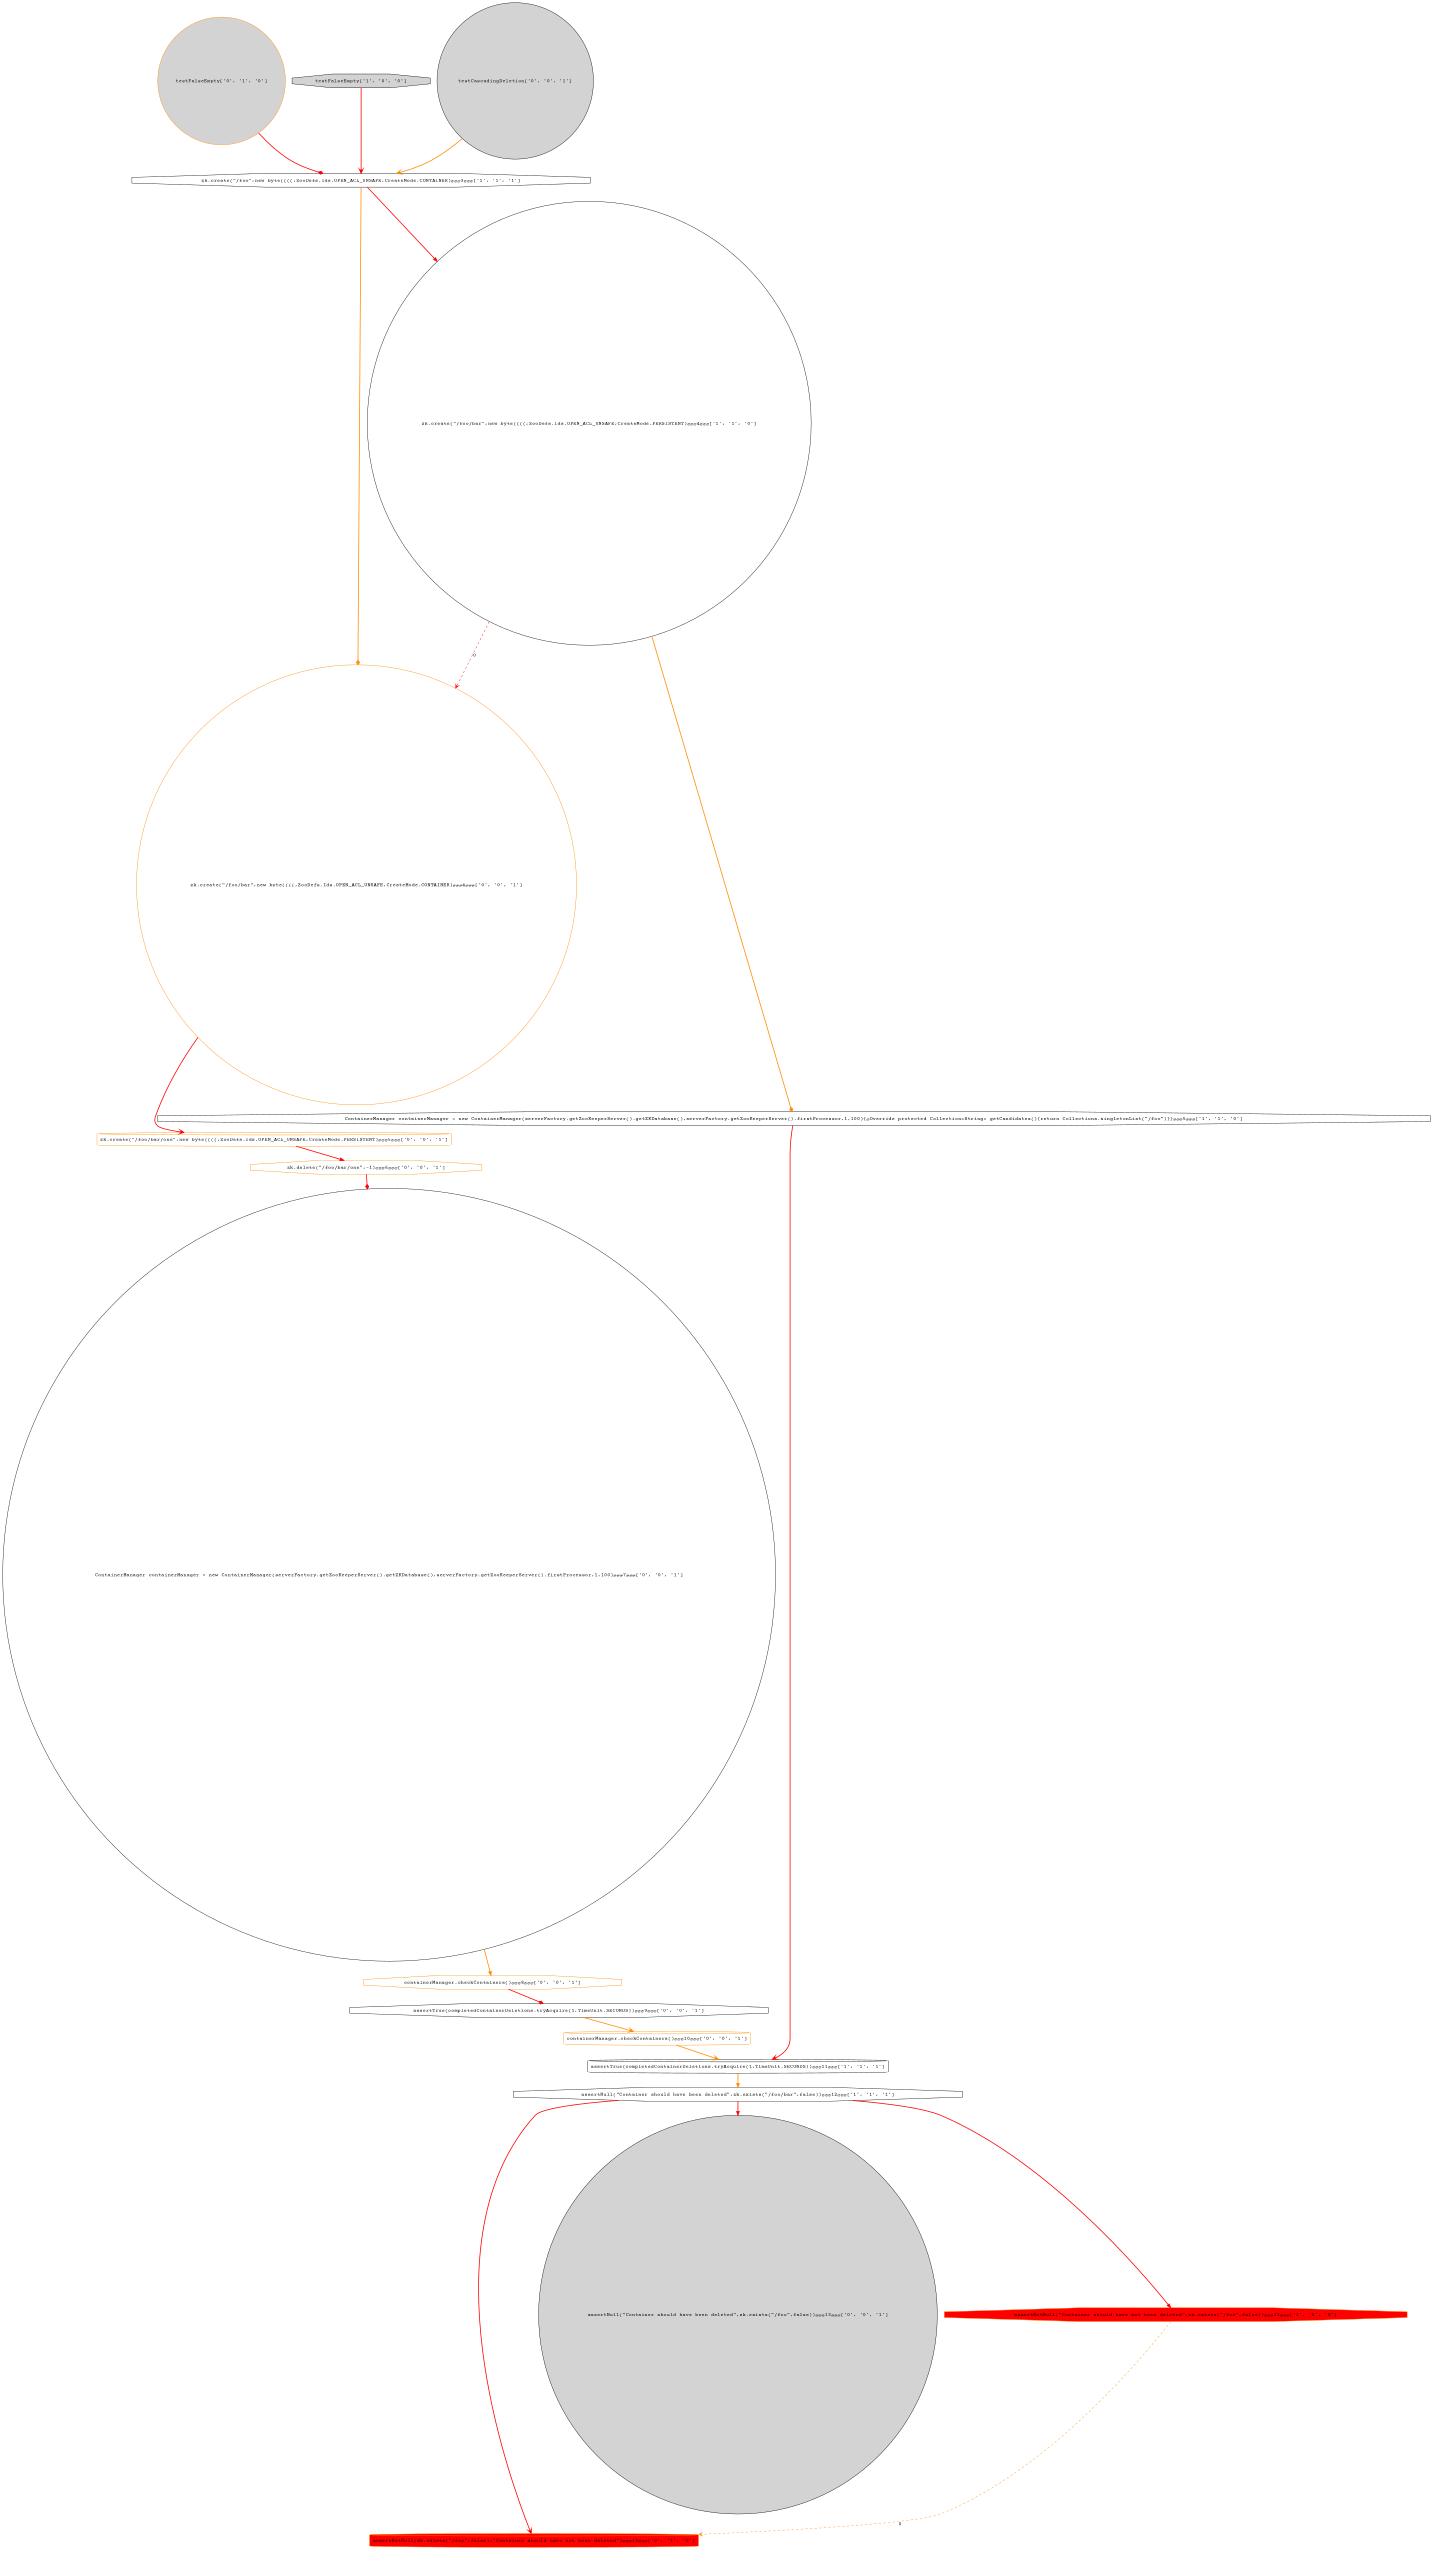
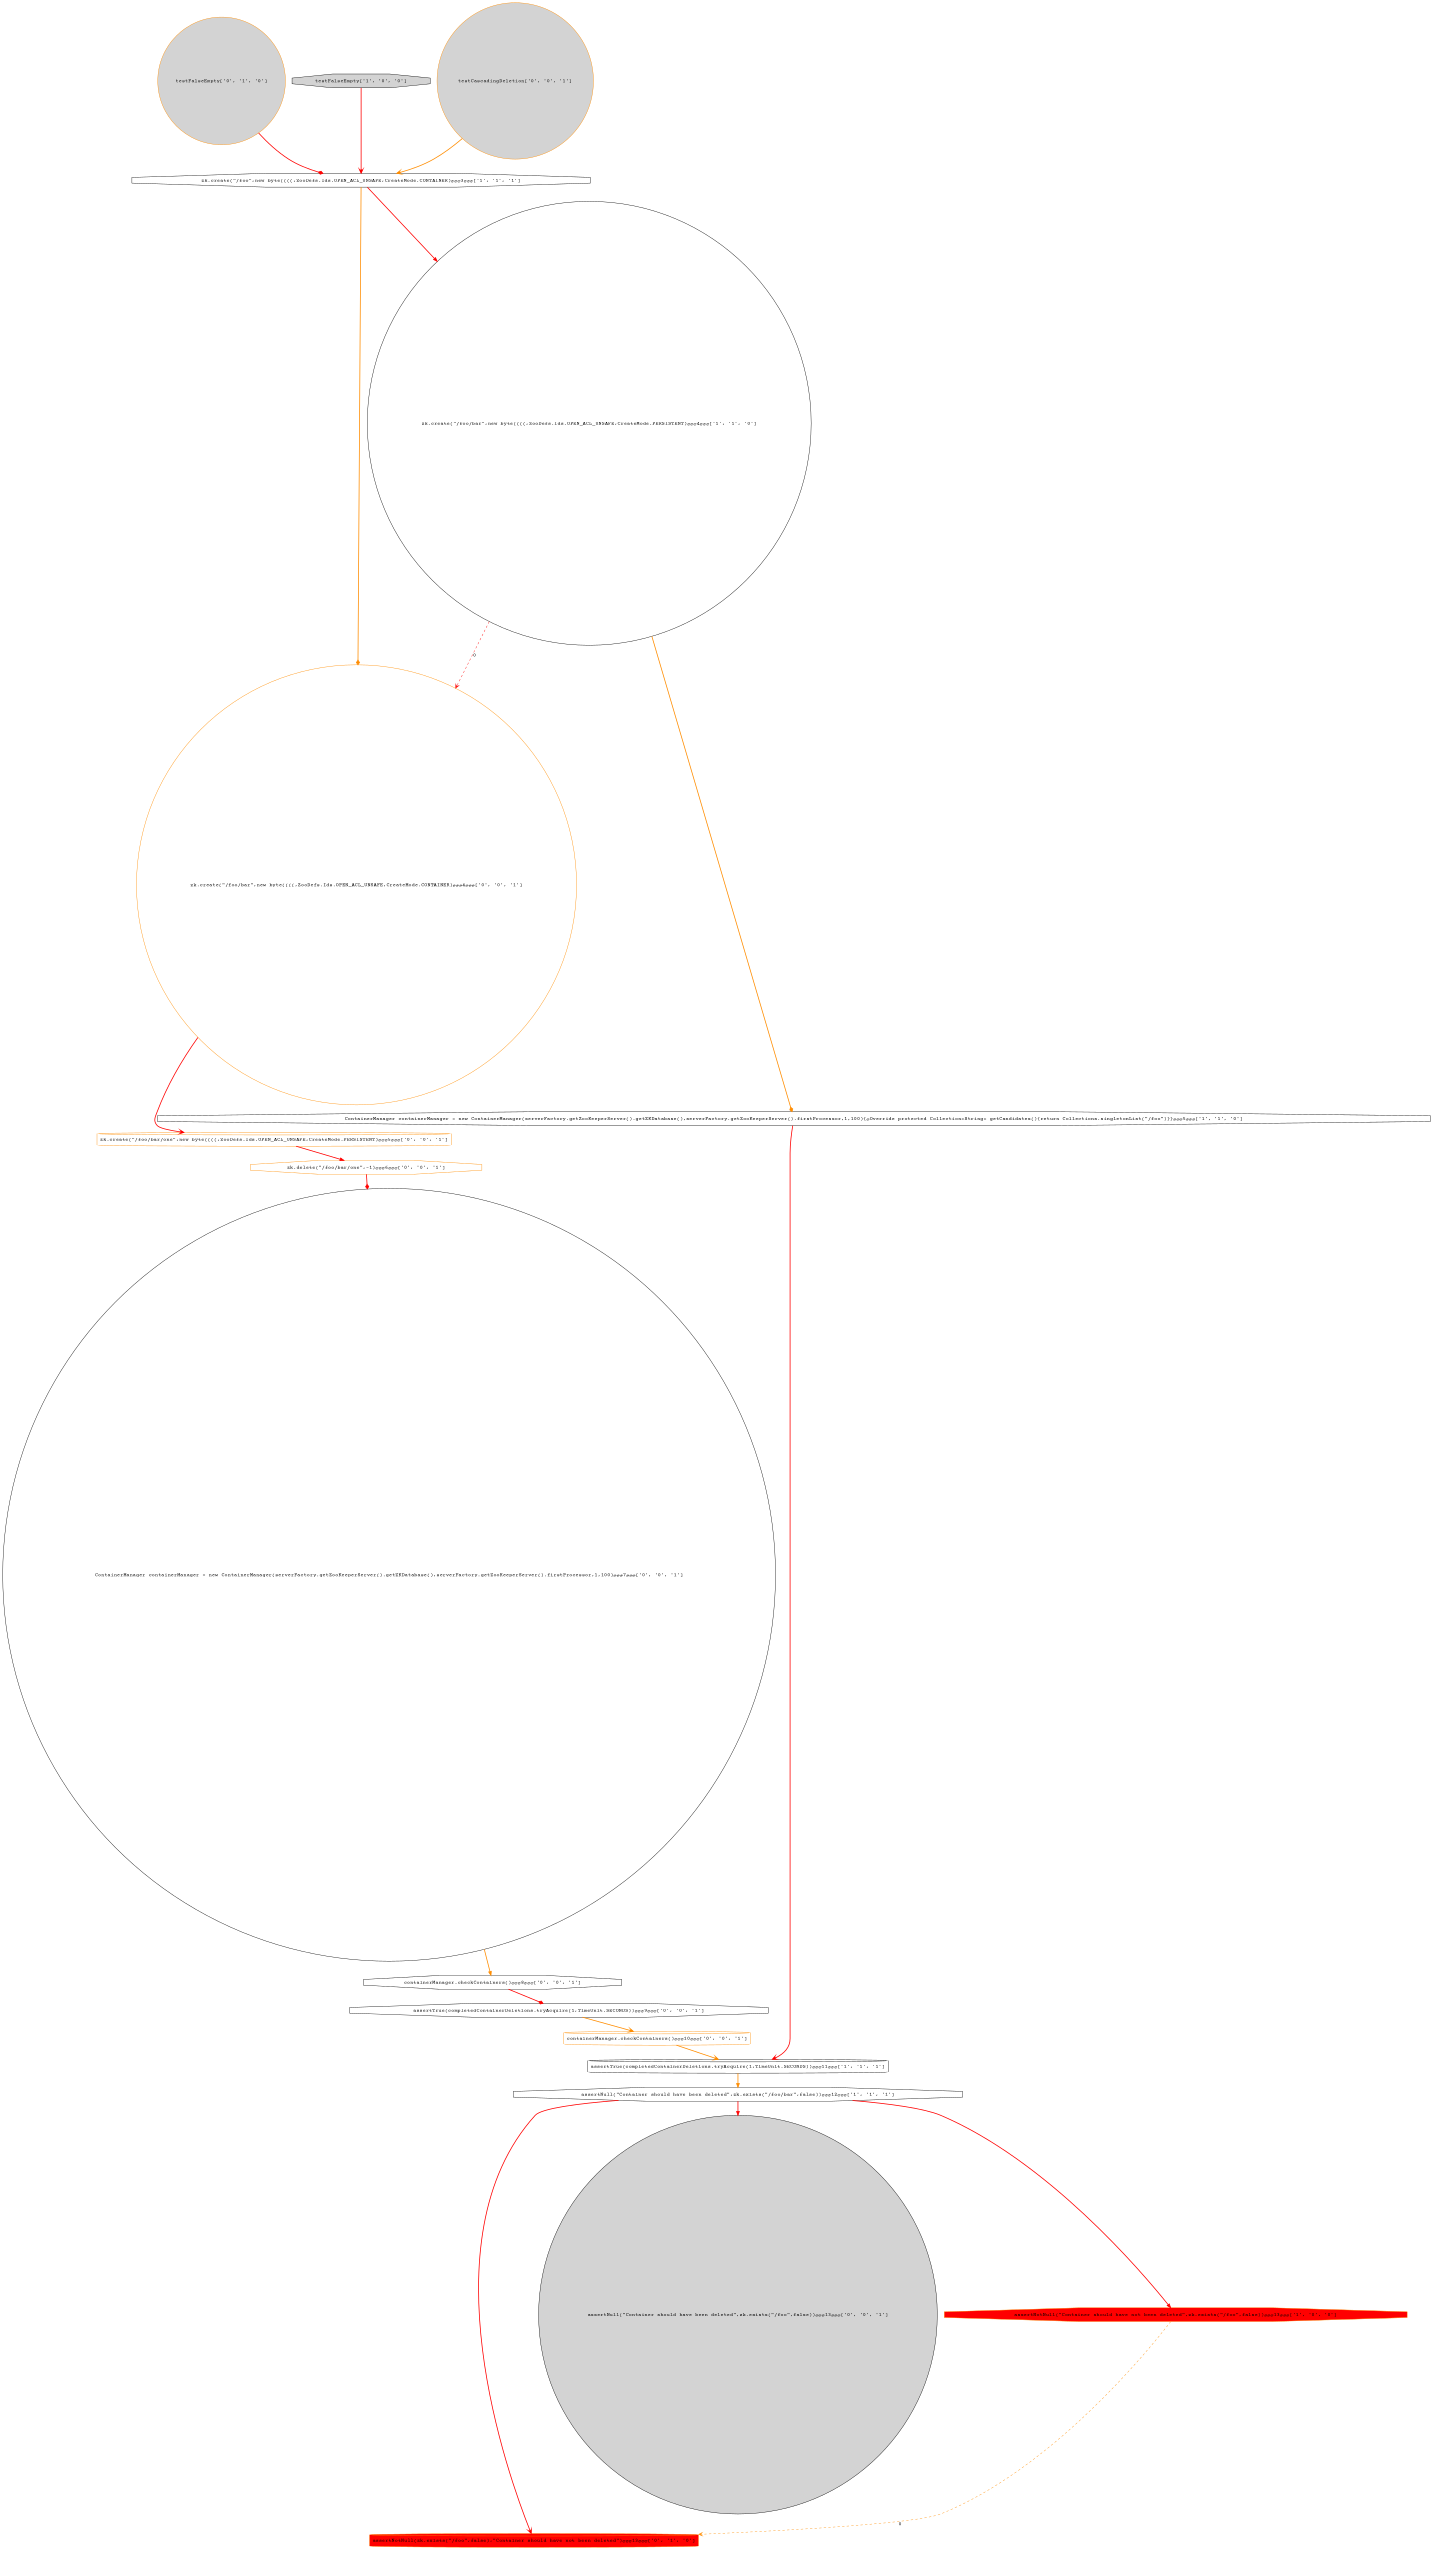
(515, 81) -> (515, 81)
(493, 1982) -> (493, 1982)
